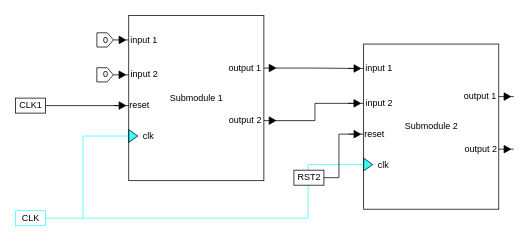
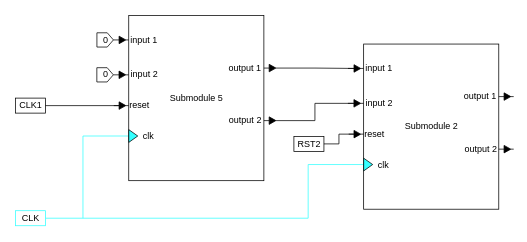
(197, 98) -> (197, 98)
(309, 177) -> (309, 144)
